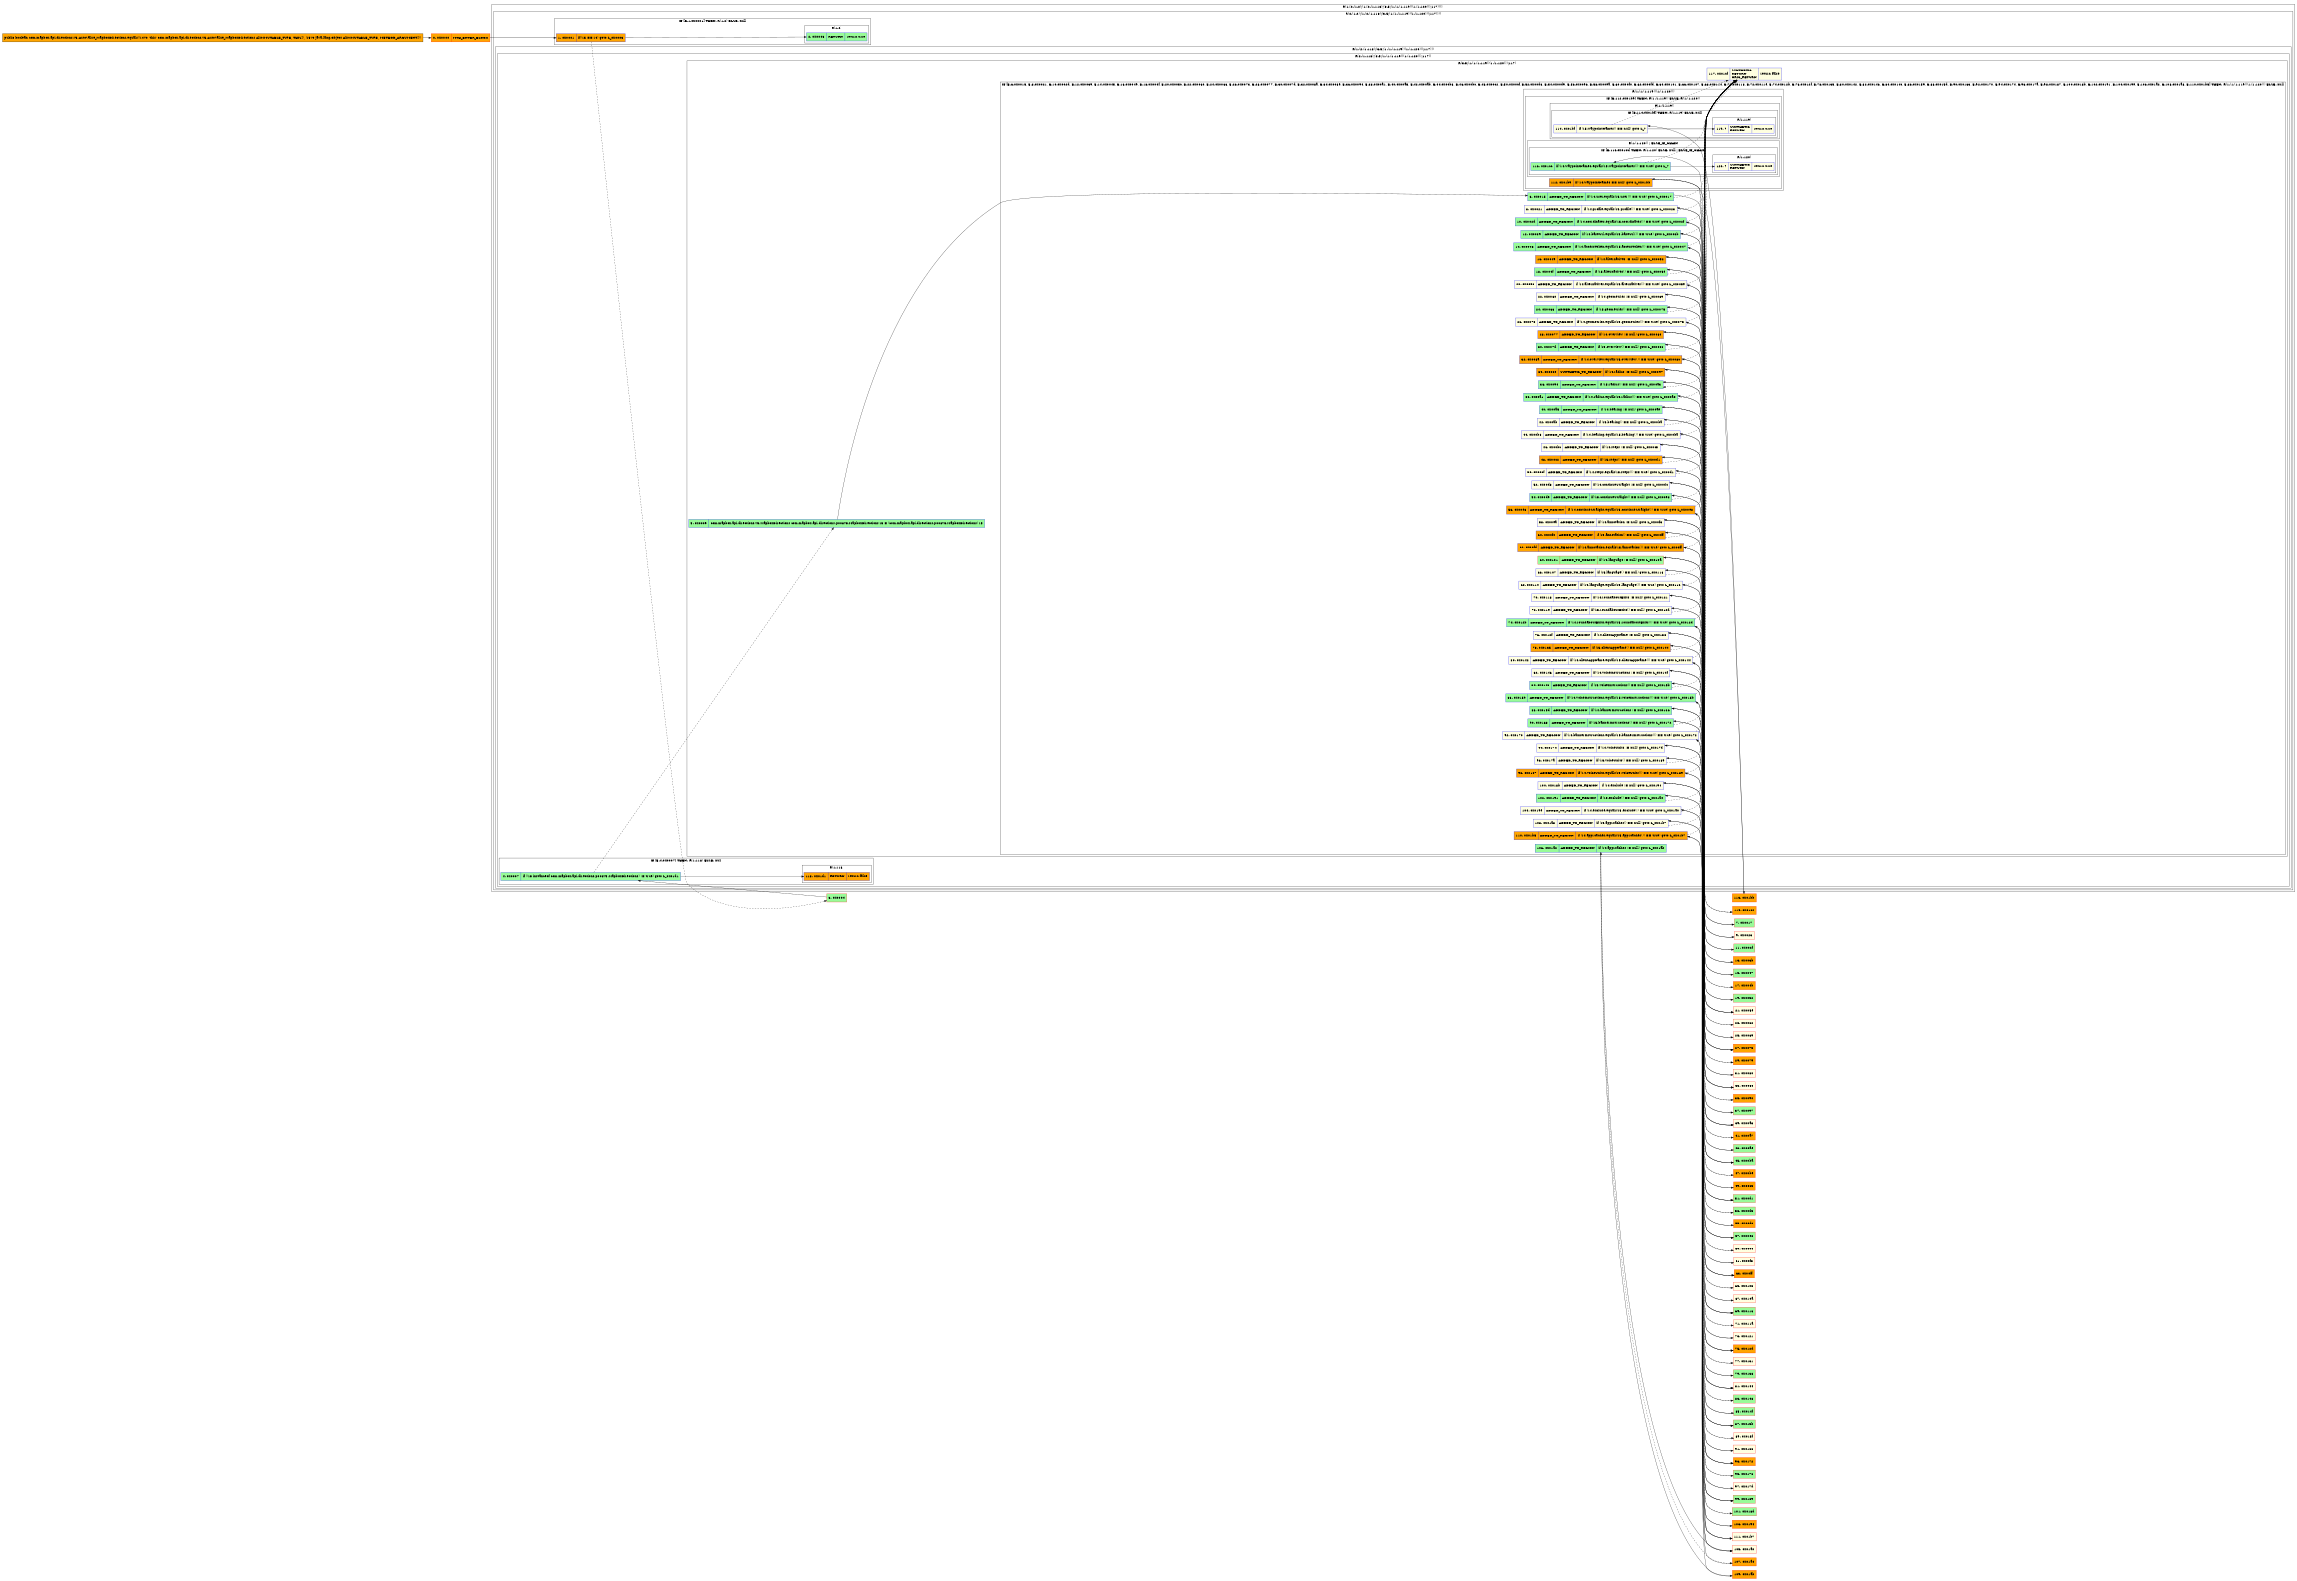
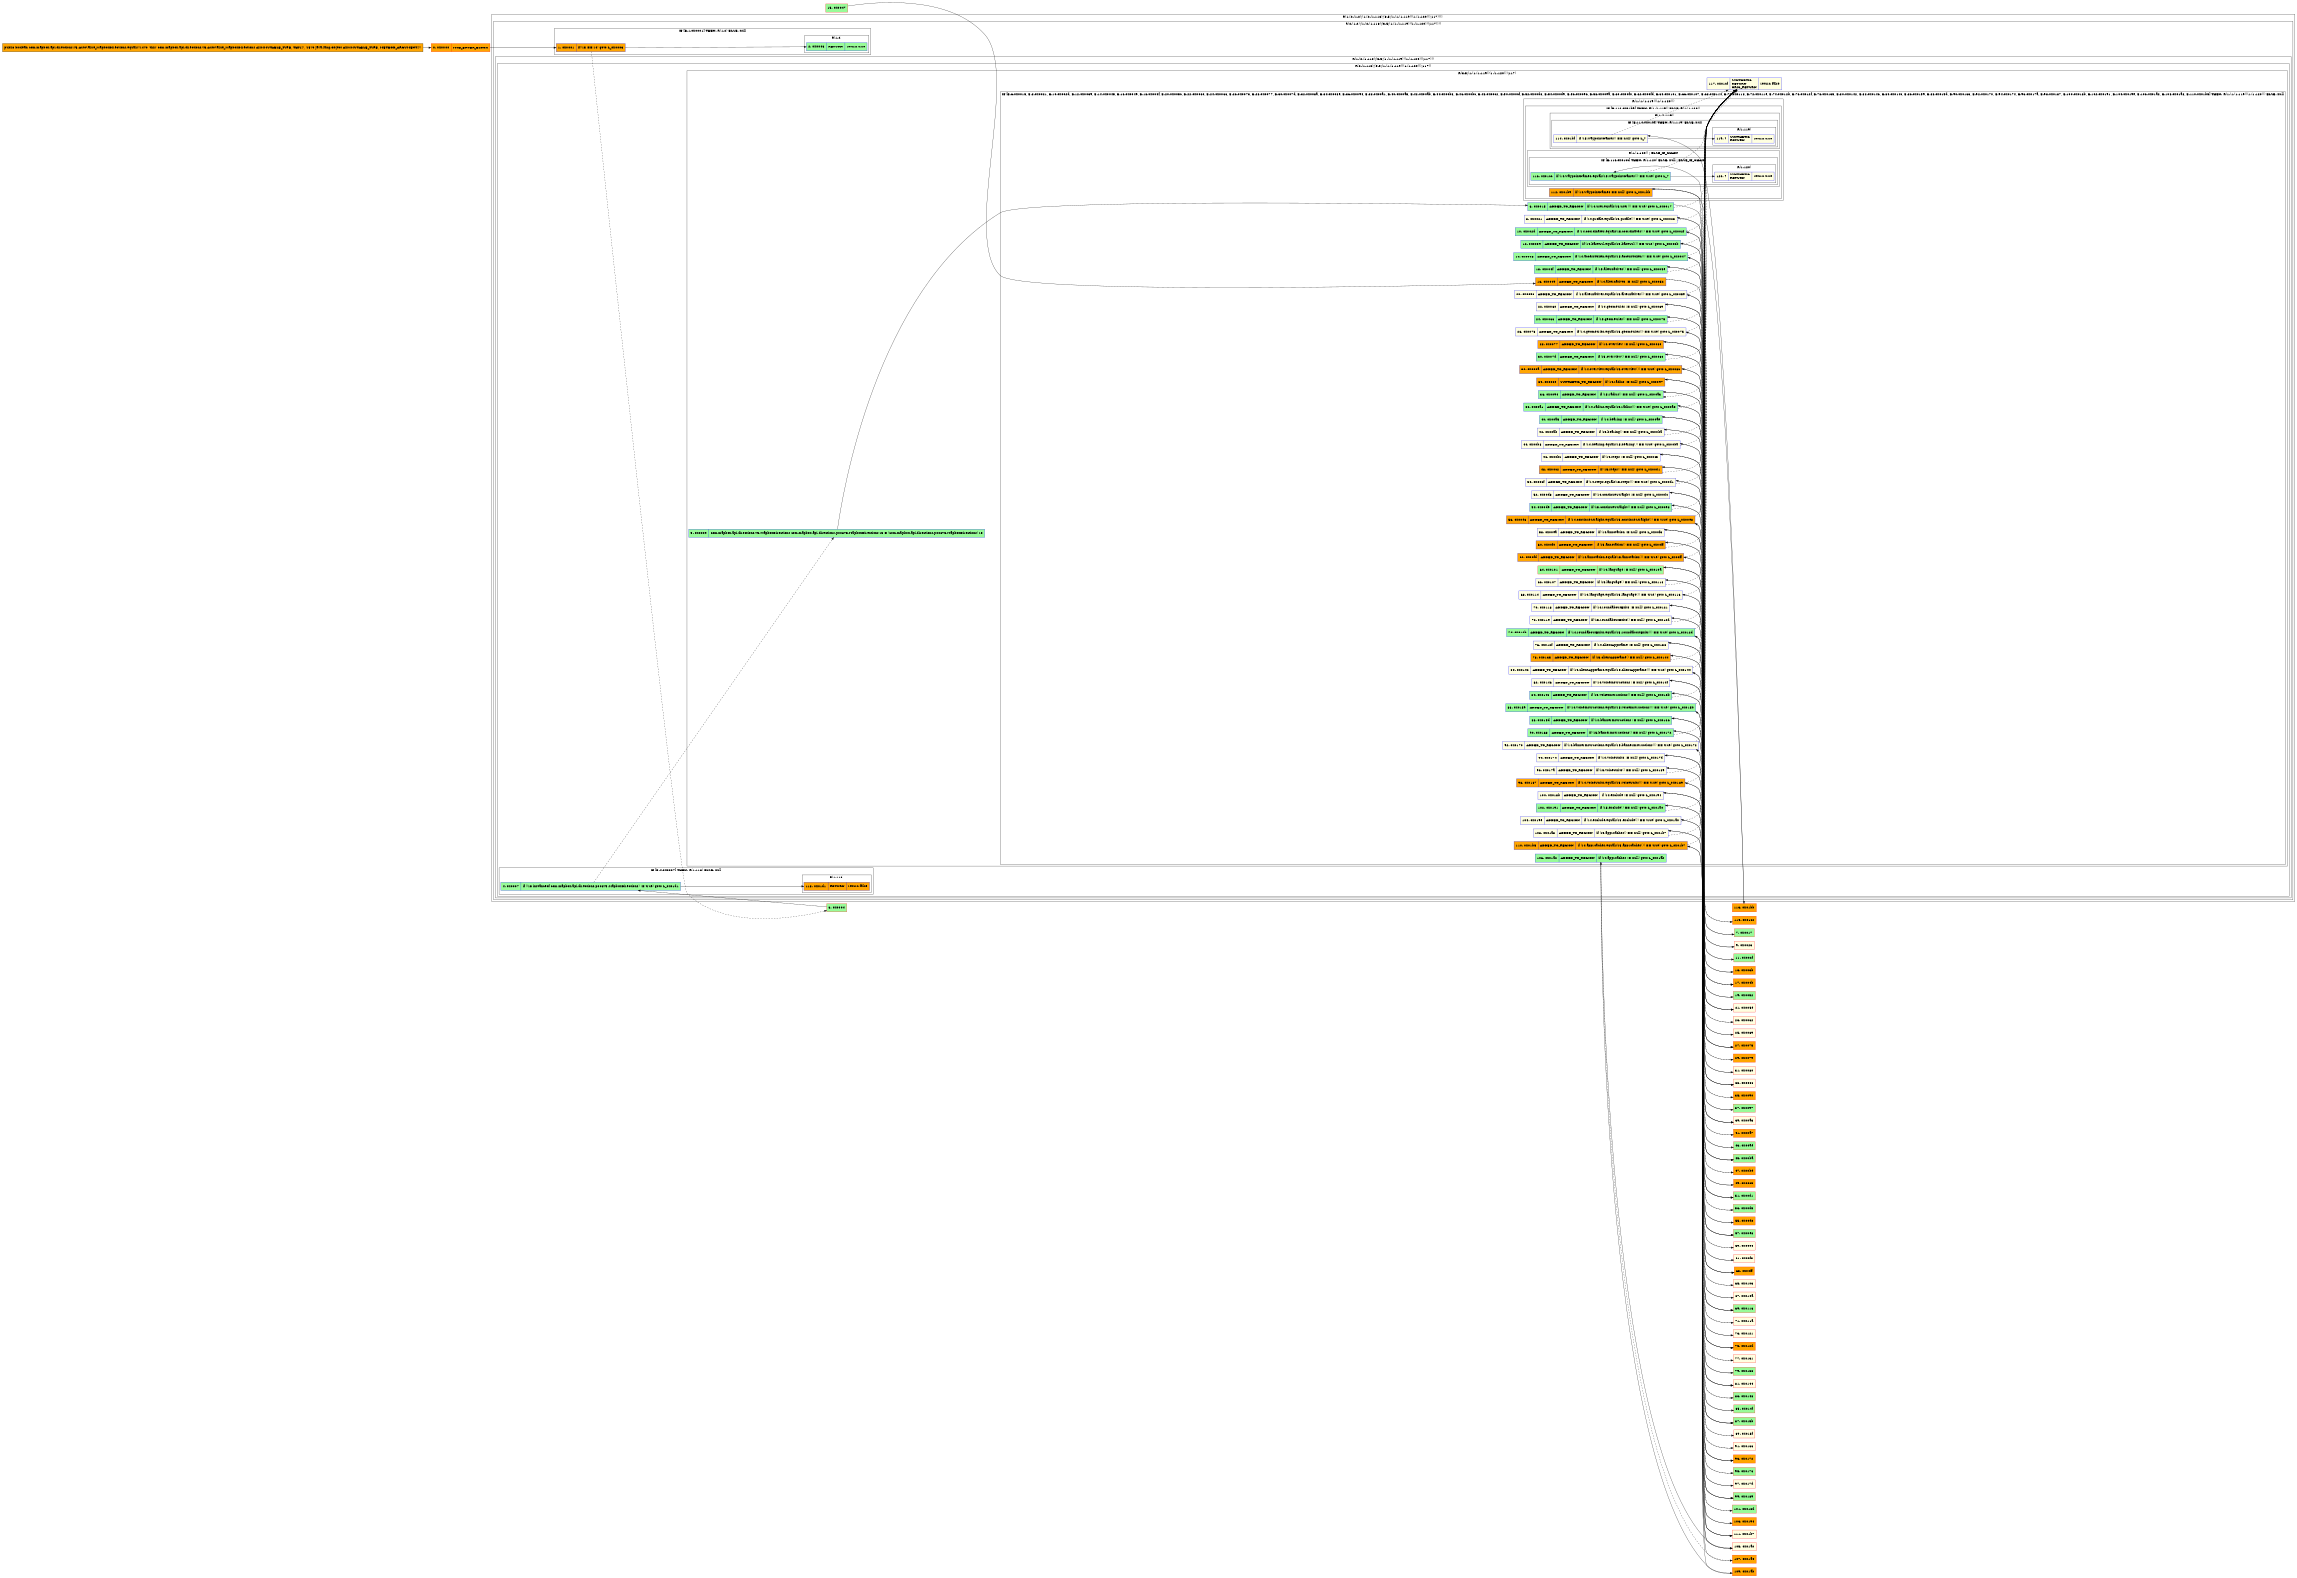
(1703, 617) -> (1703, 627)
(1703, 1106) -> (1703, 1110)
